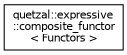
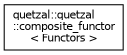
(64, 27) -> (64, 27)
